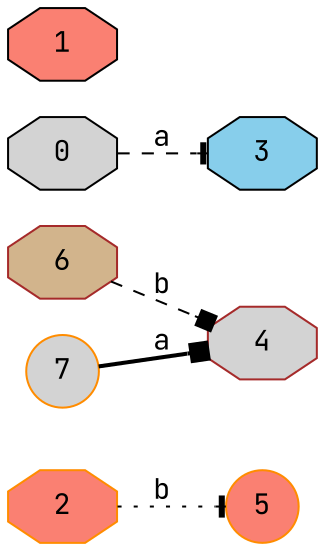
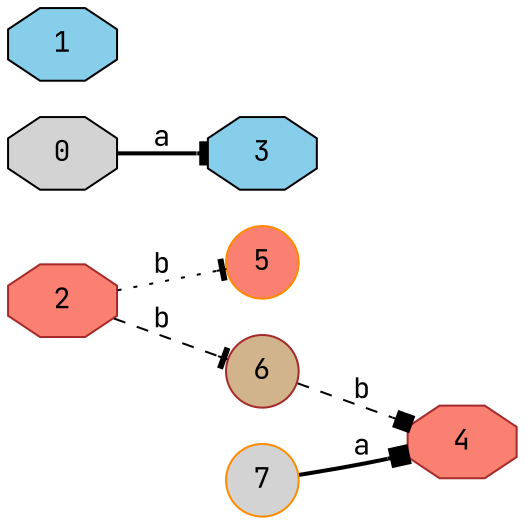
(63, 44) -> (63, 44)
(157, 153) -> (157, 153)
(63, 262) -> (262, 371)
none -> (166, 337)
(262, 343) -> (462, 442)
(63, 507) -> (63, 301)
